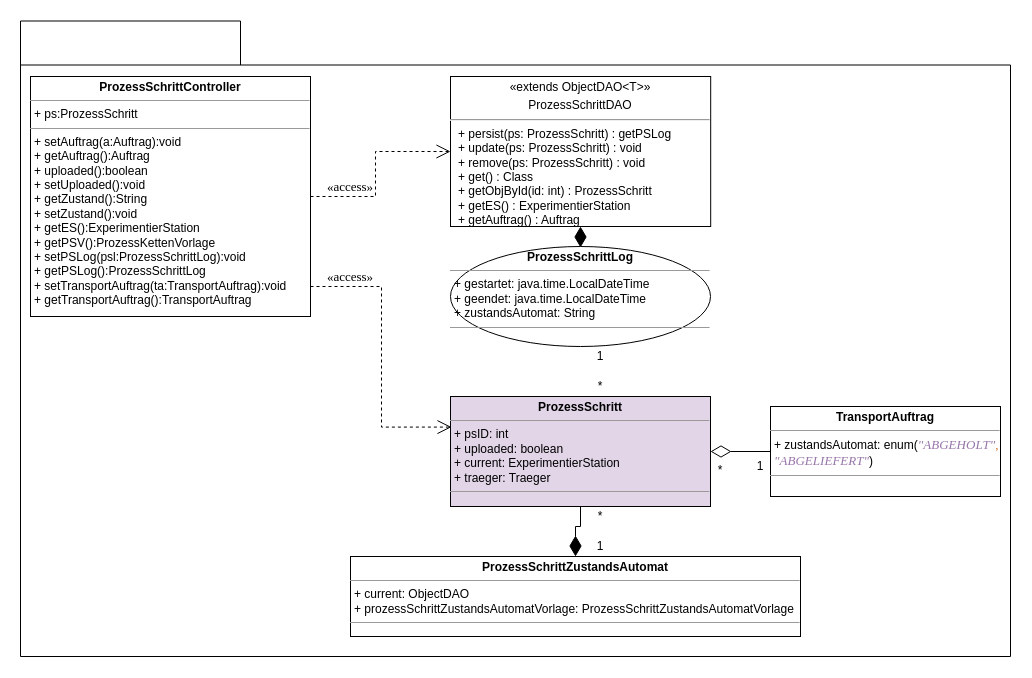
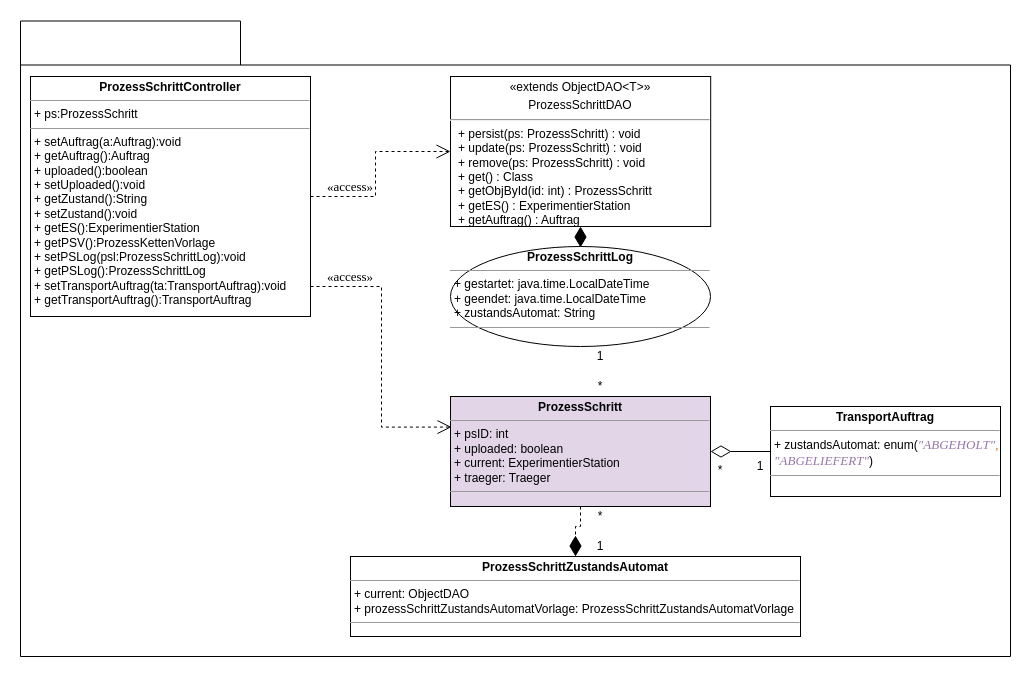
(572, 141) -> (564, 141)
(581, 525) -> (581, 525)
